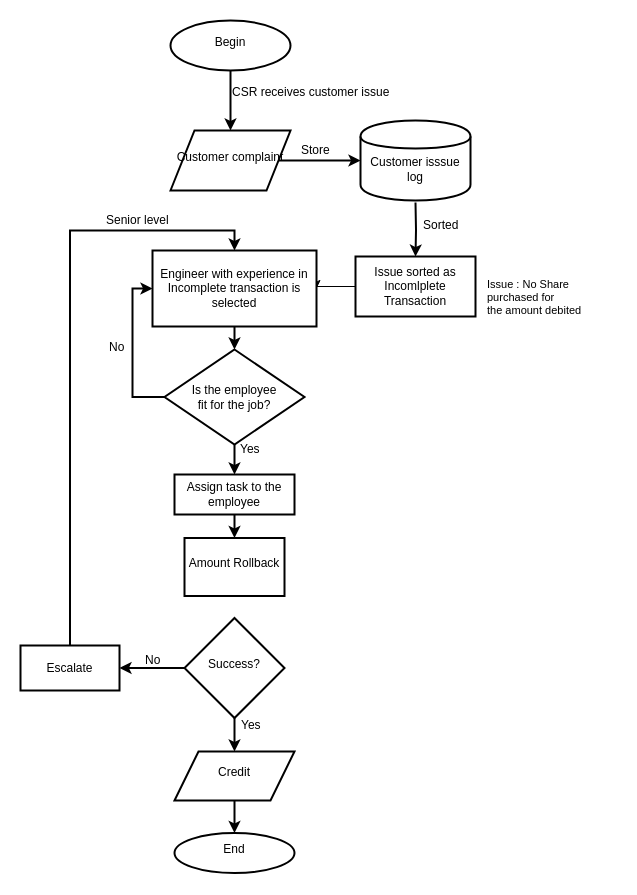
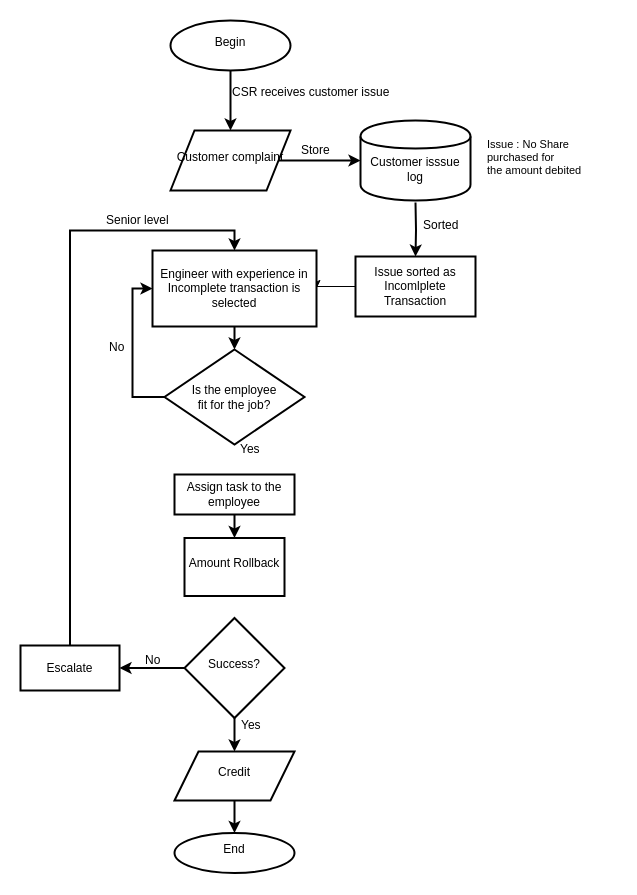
(551, 306) -> (551, 166)
(235, 465) -> none
